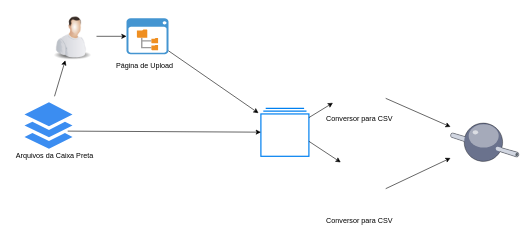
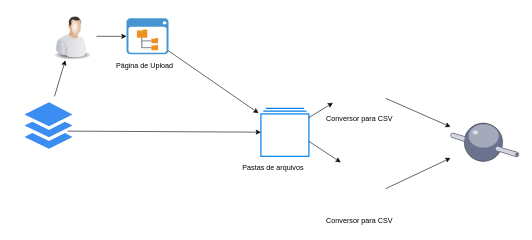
(54, 156) -> none
none -> (273, 168)
